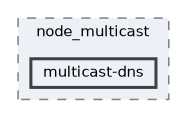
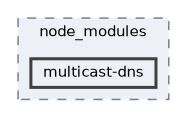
(93, 32) -> (93, 32)
